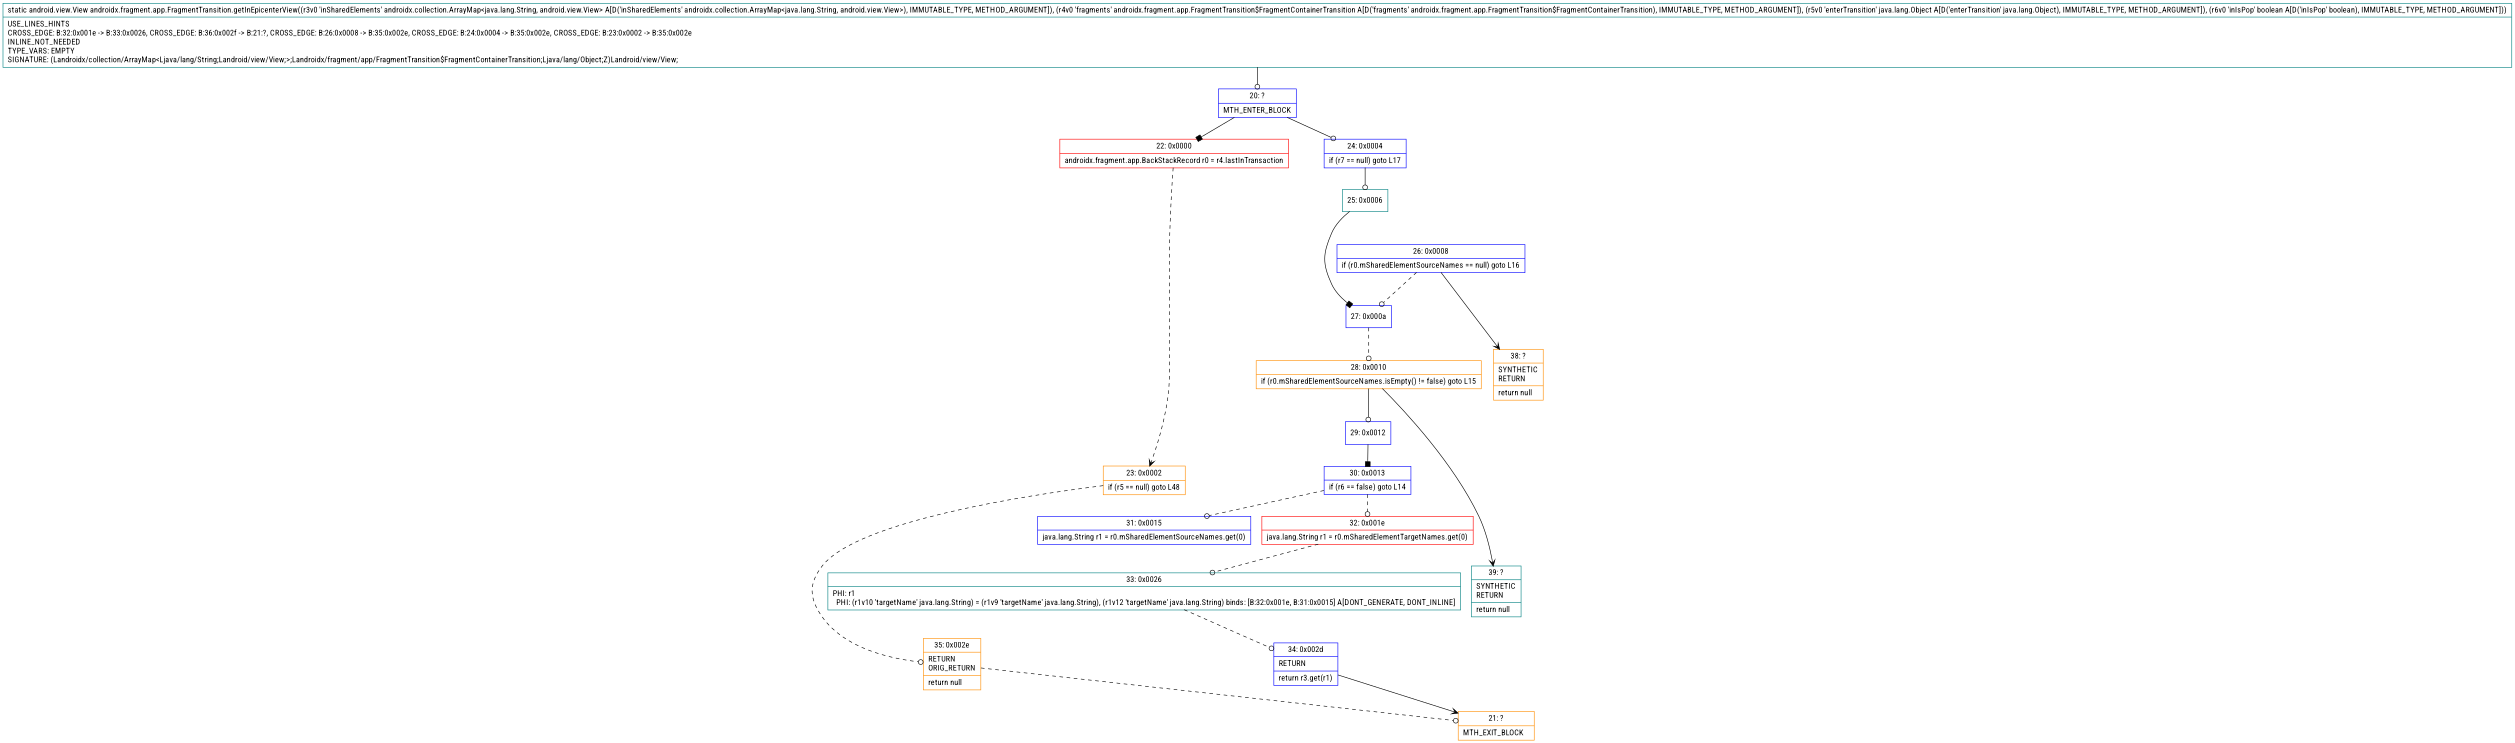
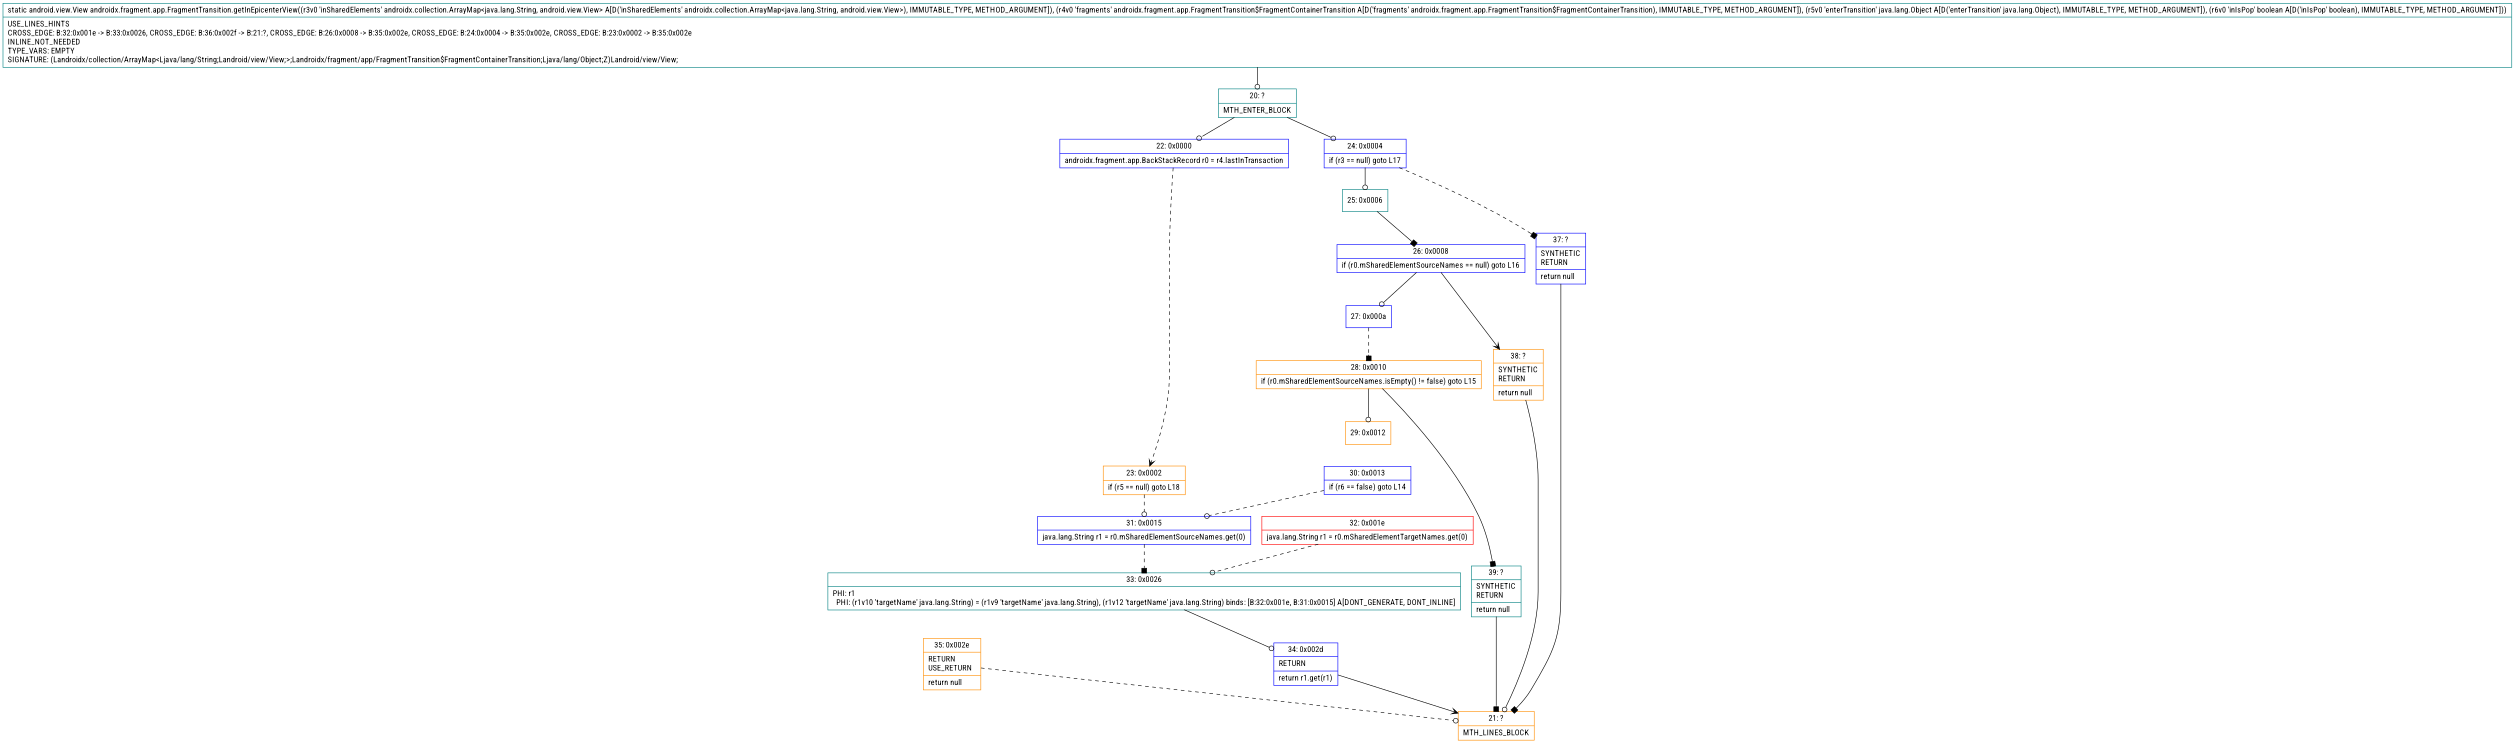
(1257, 103) -> (1257, 103)
(1218, 127) -> (1218, 127)
(1174, 154) -> (1174, 154)
(1365, 160) -> (1365, 160)
(1325, 256) -> (1394, 226)
none -> (1561, 259)
(1400, 287) -> (1400, 287)
(1369, 341) -> (1369, 341)
(1368, 433) -> (1368, 433)
(1368, 452) -> none
(1449, 467) -> (1449, 467)
(1144, 487) -> (1144, 487)
(1368, 503) -> none
(878, 533) -> (1144, 503)
none -> (1144, 556)
none -> (1538, 556)
(1227, 629) -> (1227, 629)
none -> (1496, 661)
(952, 668) -> (950, 668)
(1306, 678) -> (1306, 678)
(1494, 733) -> (1496, 733)
